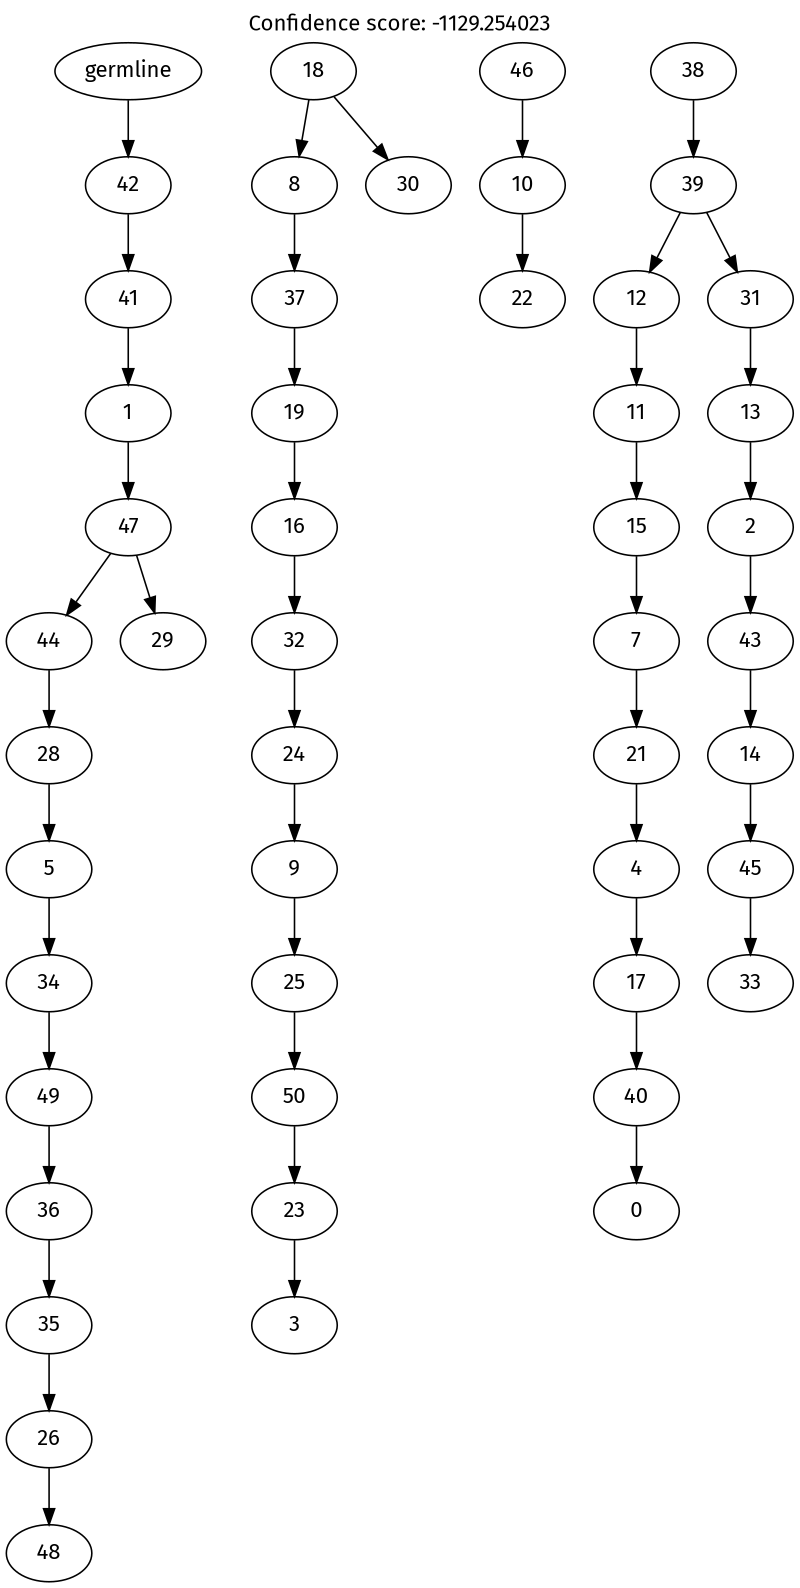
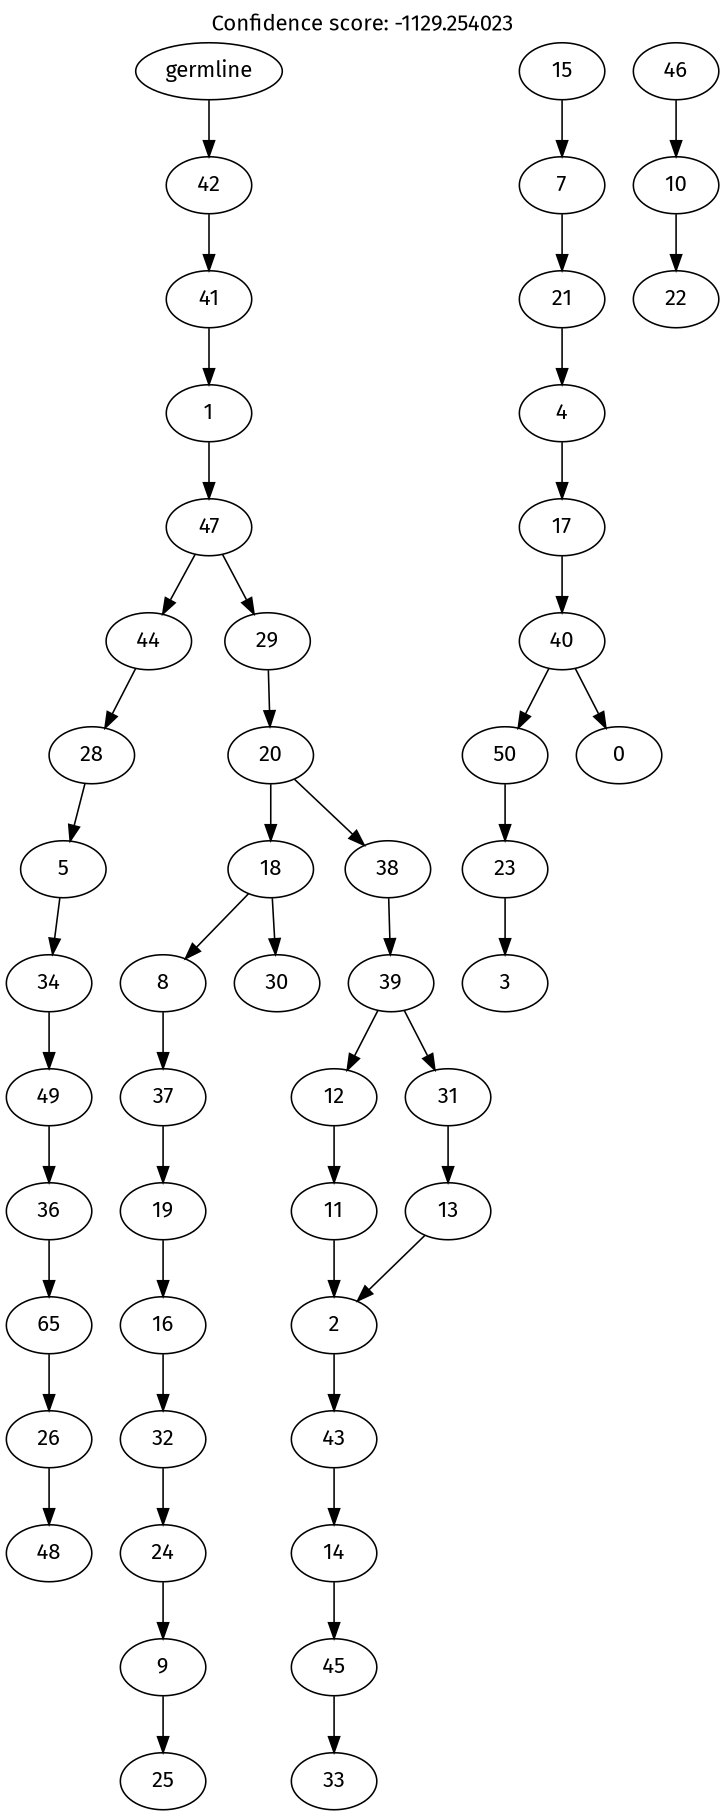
(636, 462) -> (334, 1260)
none -> (271, 755)
(294, 1032) -> (537, 691)
(49, 1325) -> (49, 1325)
